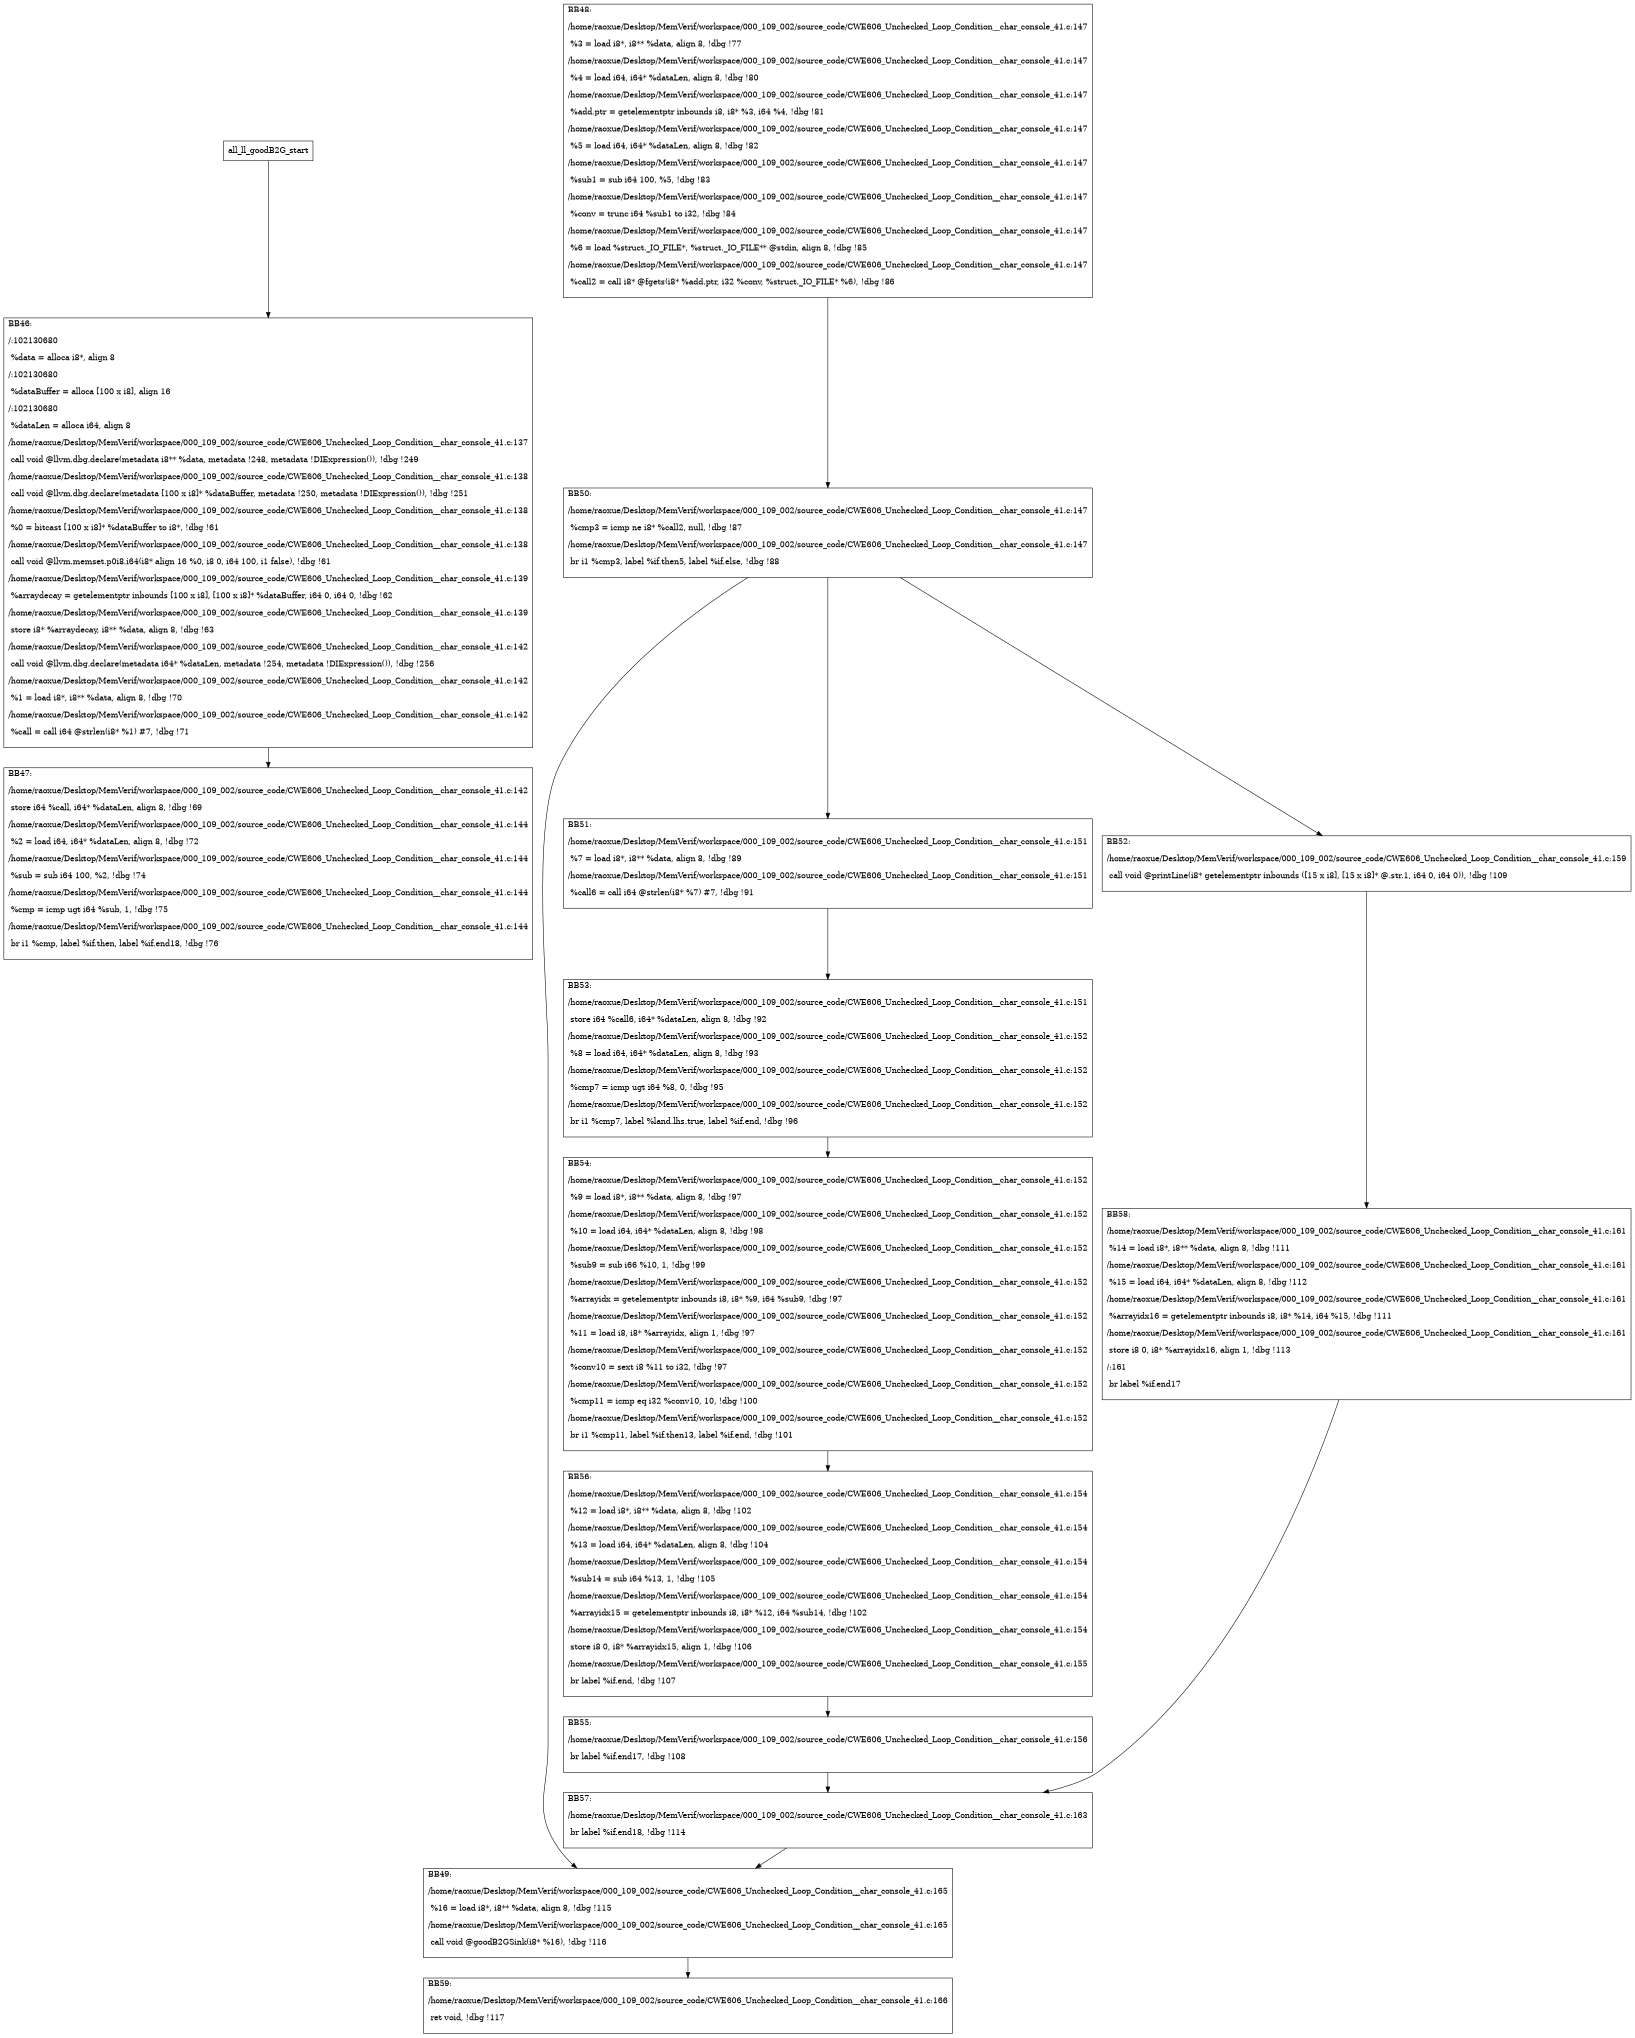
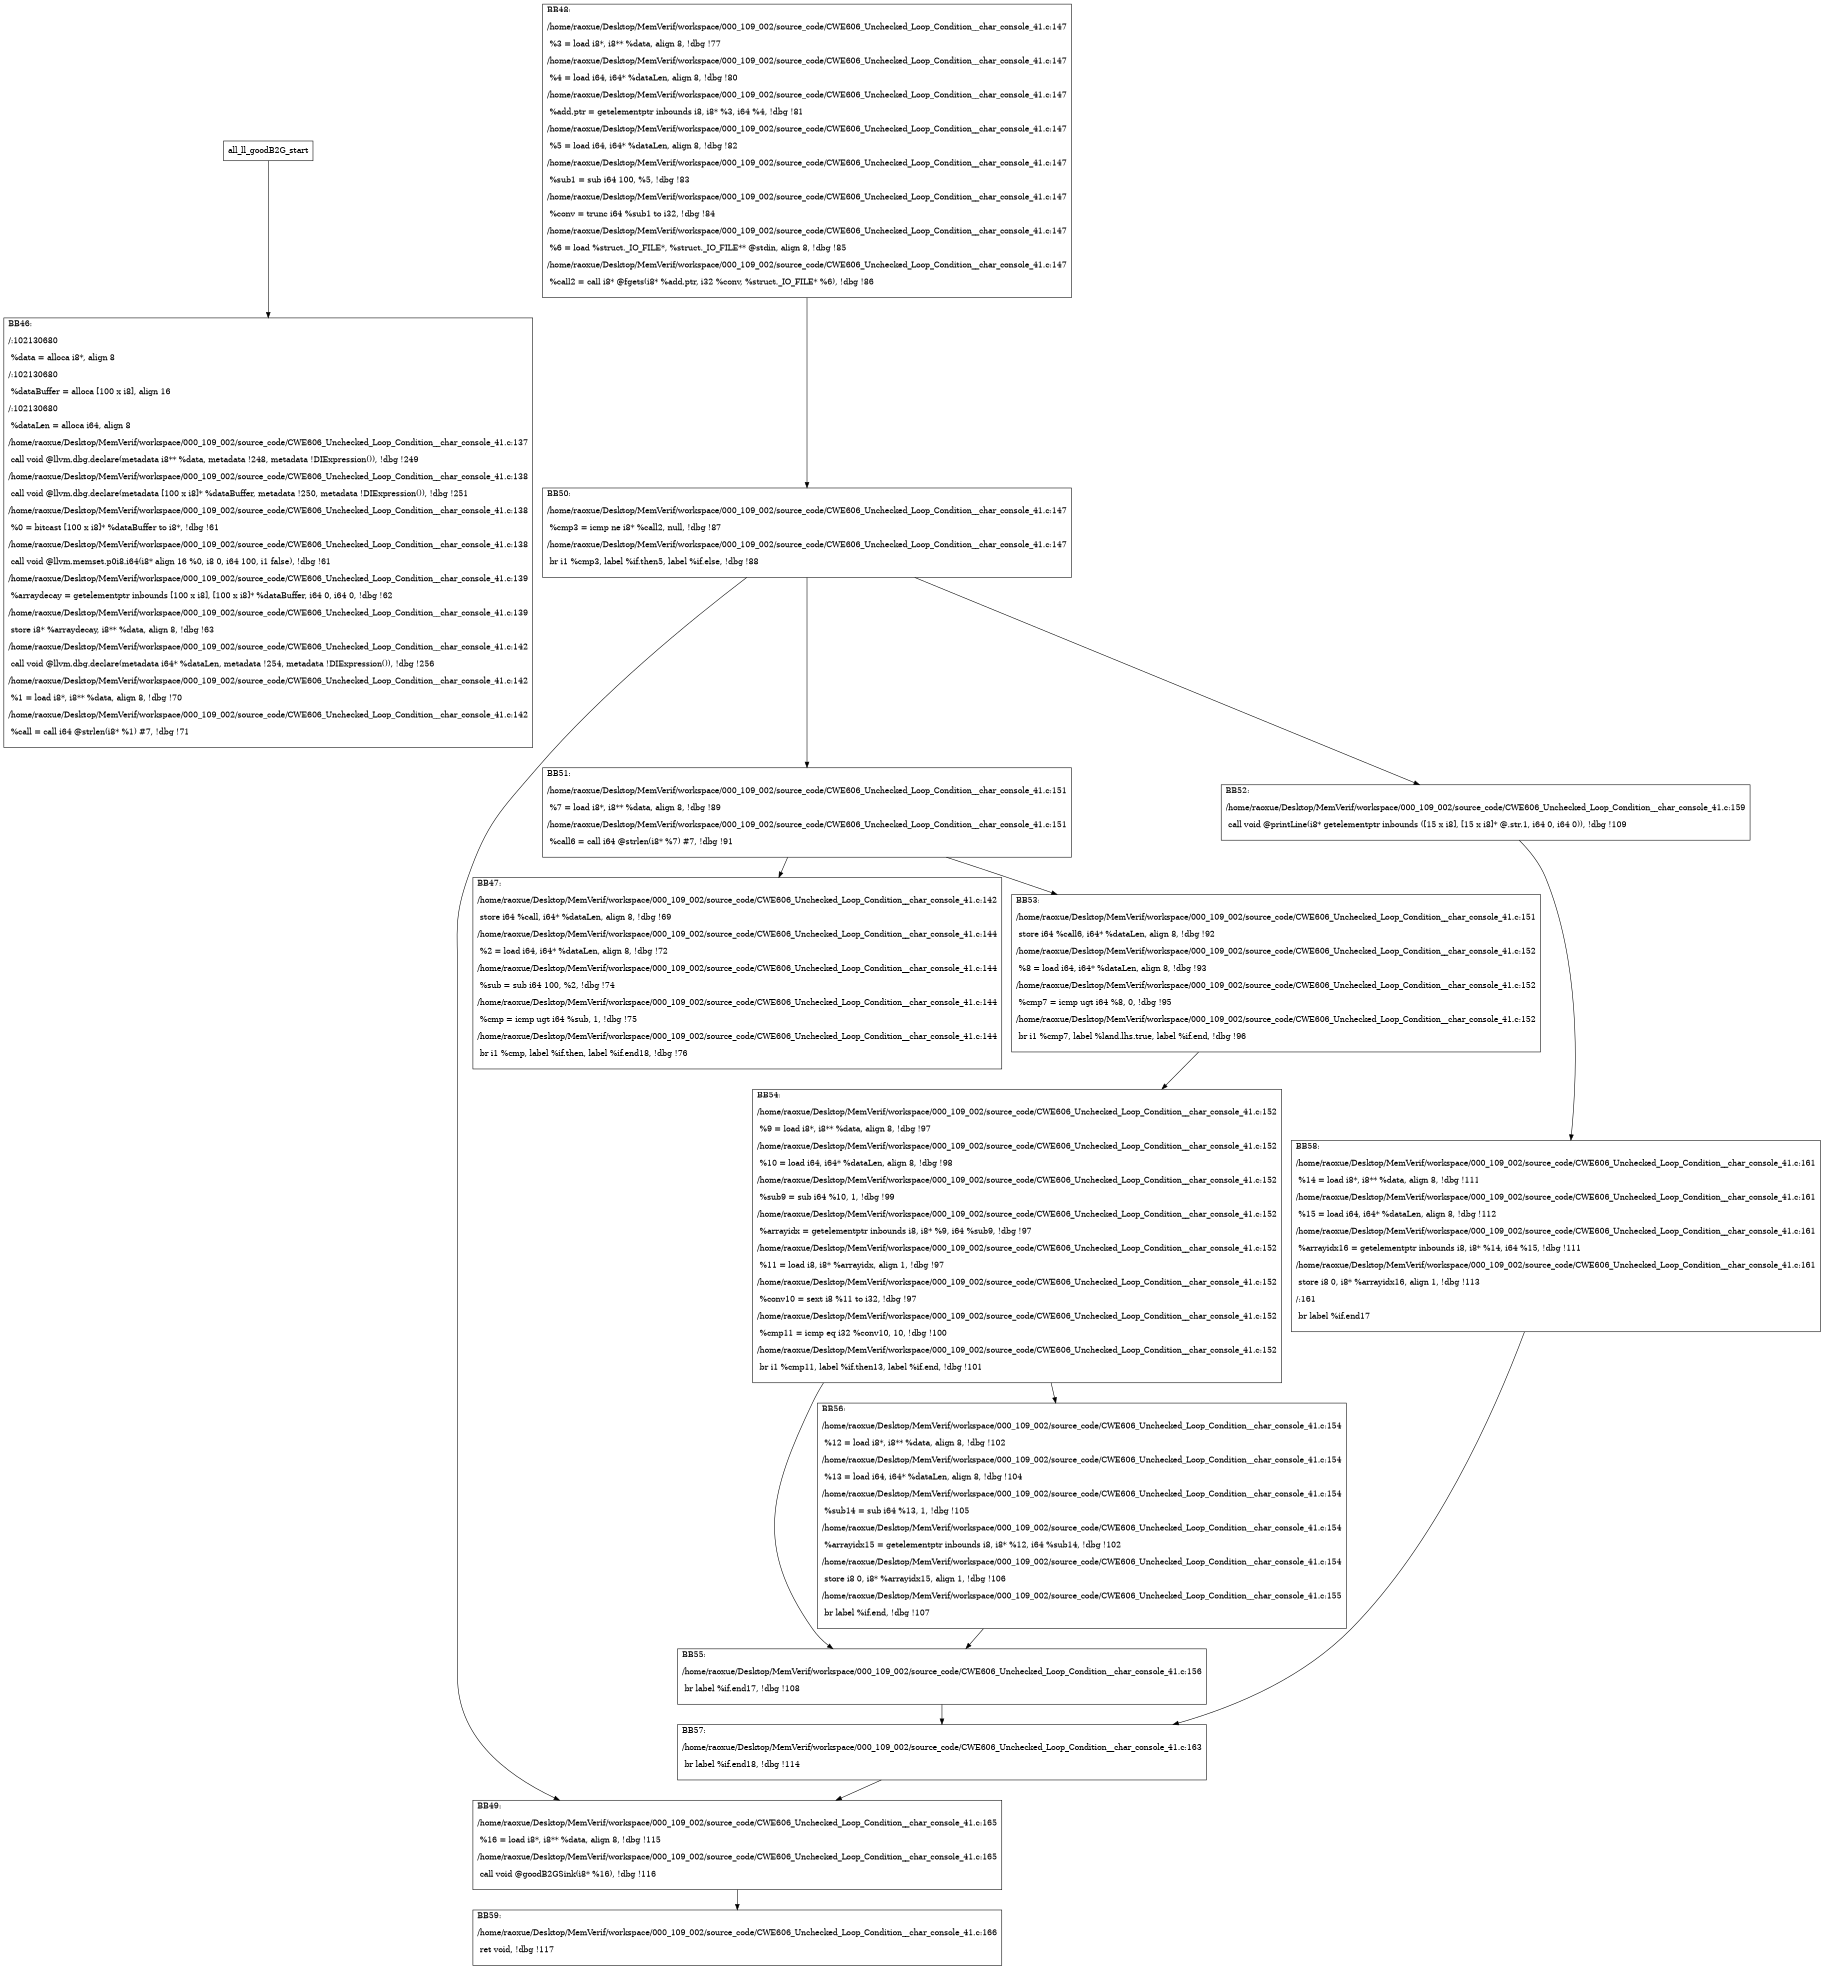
(268, 755) -> (784, 865)
(637, 1265) -> (826, 1197)
none -> (775, 1517)
